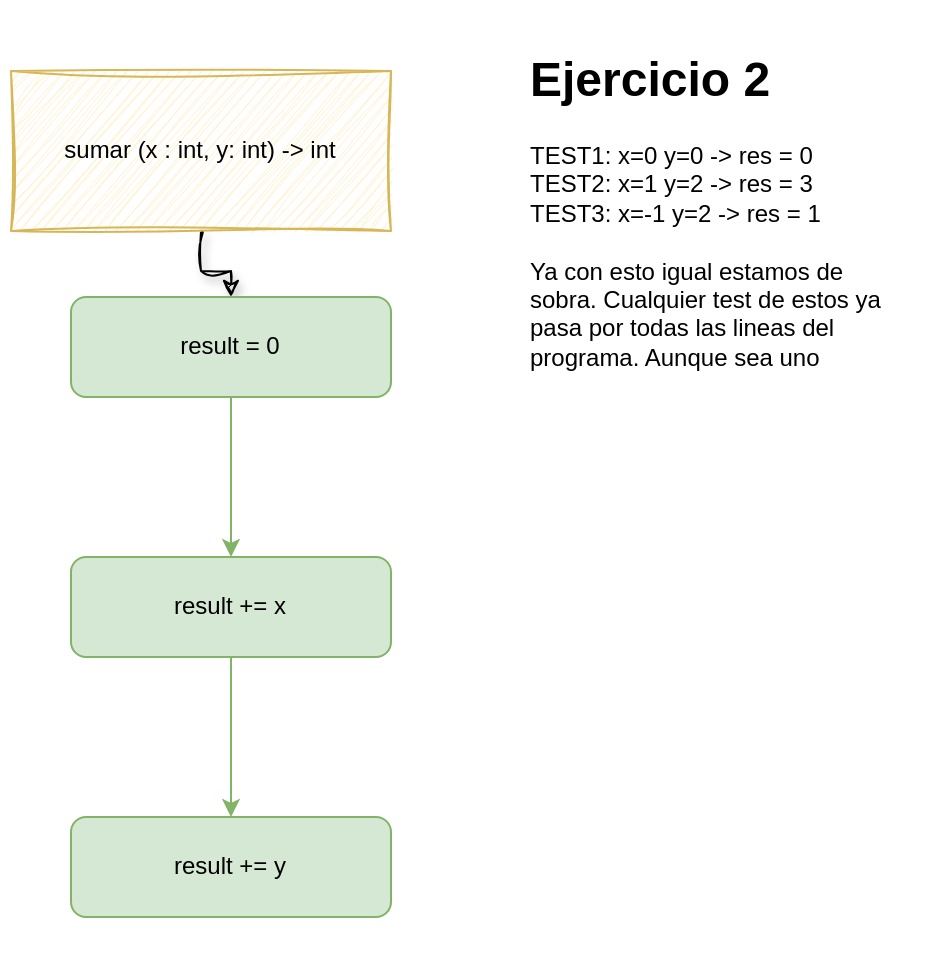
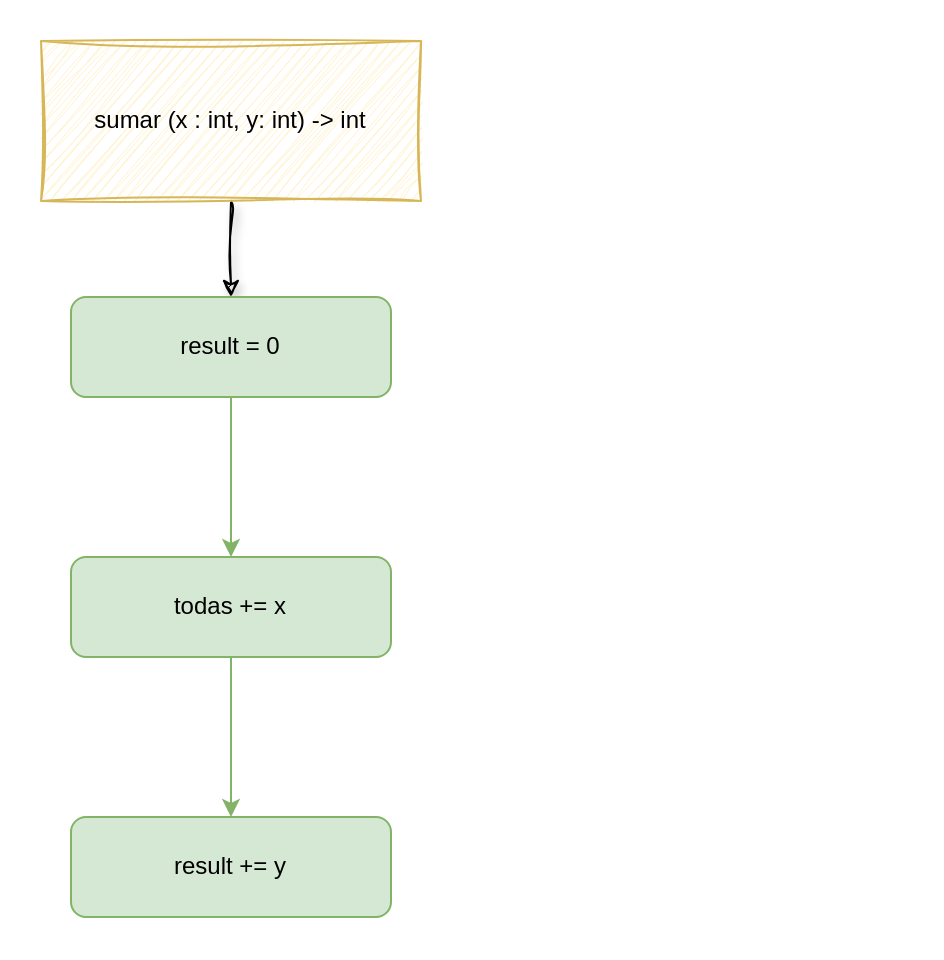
(201, 151) -> (231, 121)
(711, 241) -> none
(231, 607) -> (231, 607)
